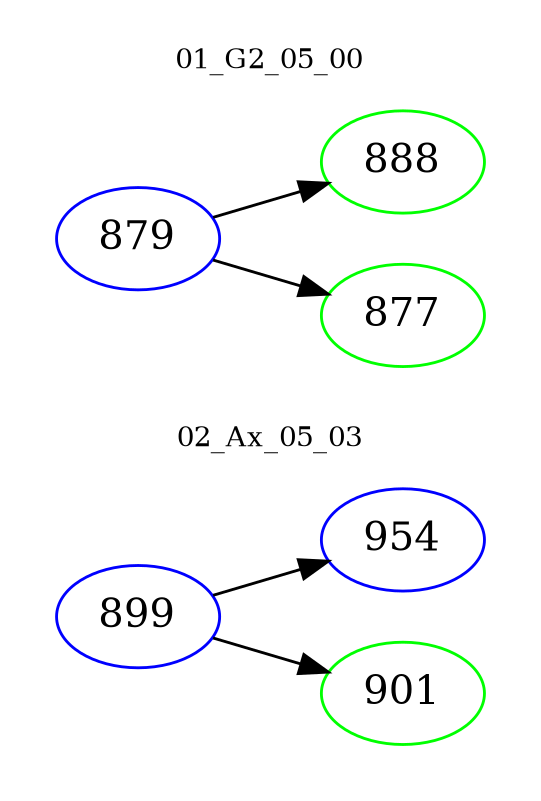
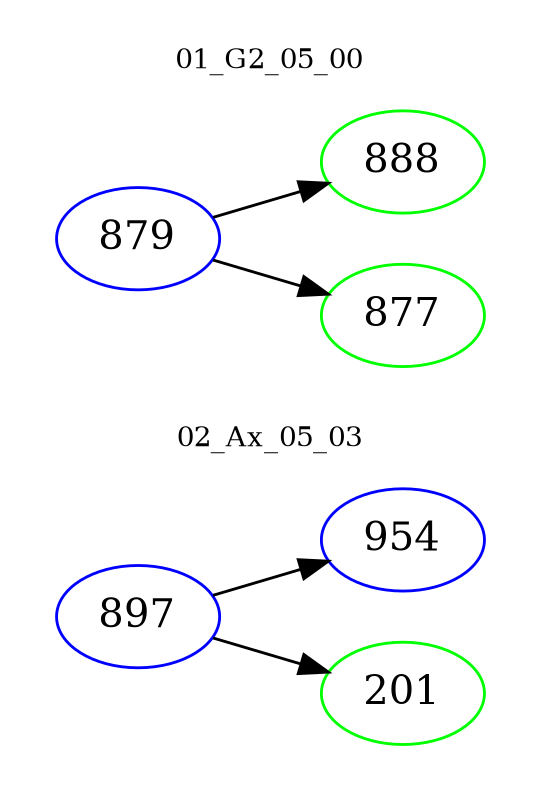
(138, 617) -> (138, 617)
(403, 693) -> (403, 693)
